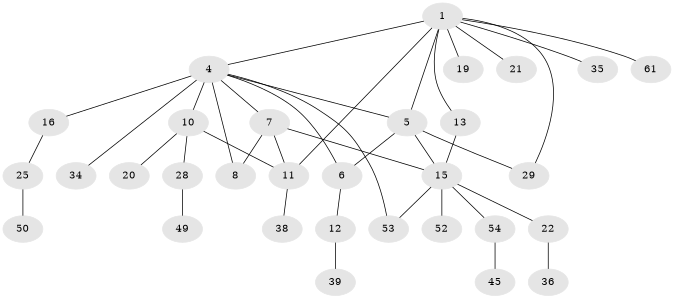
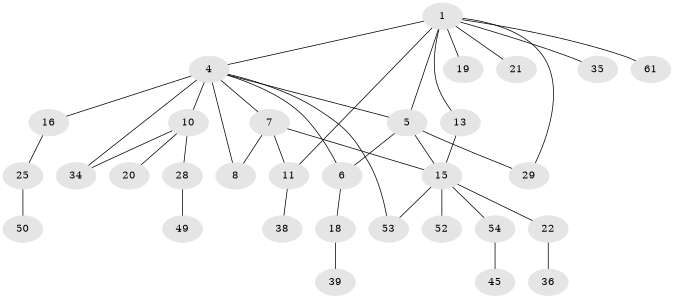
(239, 149) -> (132, 149)
(335, 229) -> (335, 229)
